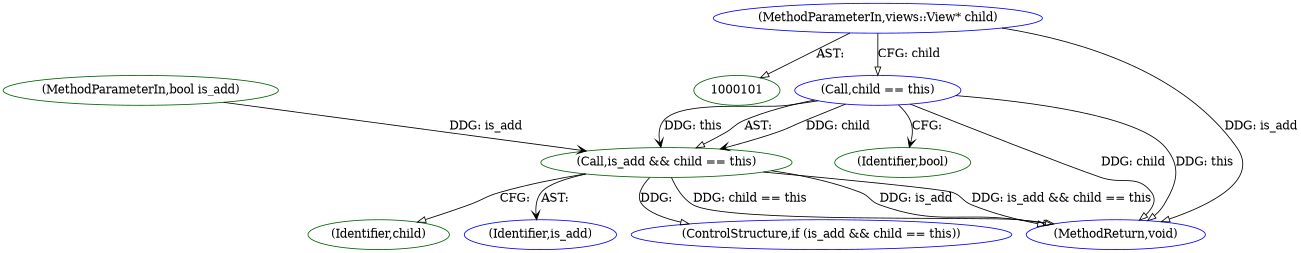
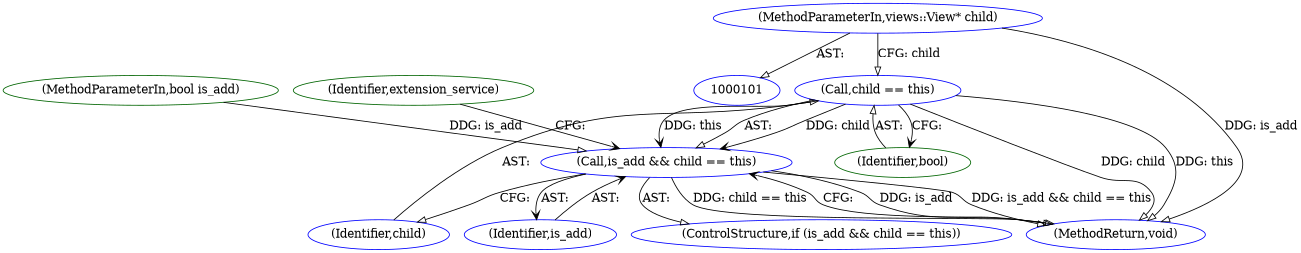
none -> (414, 90)
(737, 90) -> (737, 90)
none -> (589, 121)
(401, 126) -> (401, 126)
none -> (875, 132)
(666, 163) -> (666, 163)
none -> (585, 197)
(658, 199) -> (658, 199)
none -> (856, 212)
(379, 235) -> (379, 235)
